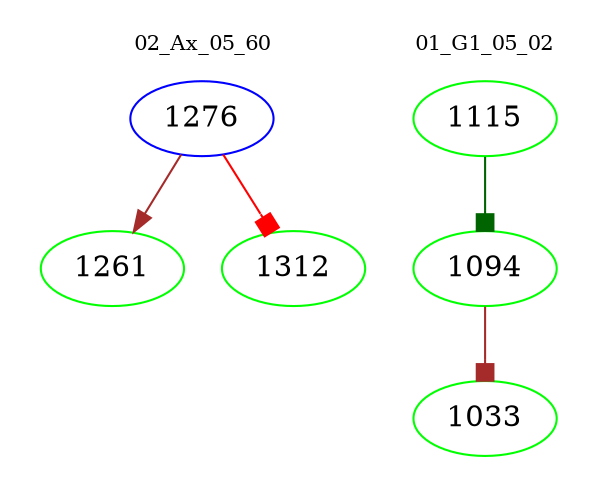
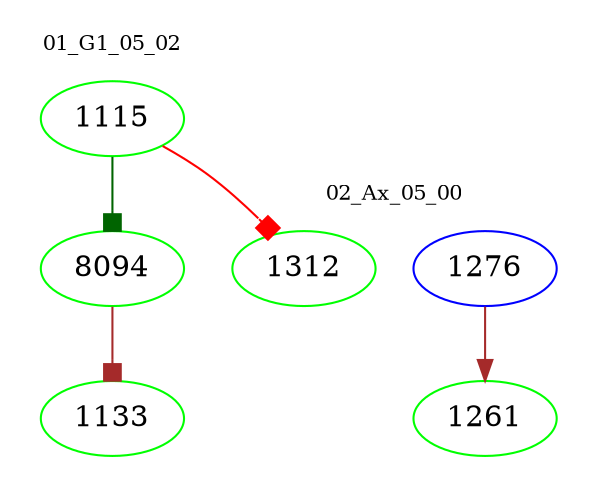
(203, 45) -> (395, 195)
(242, 184) -> (229, 192)
(485, 269) -> (112, 269)
(485, 418) -> (112, 418)
